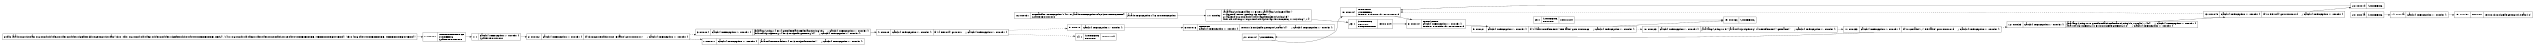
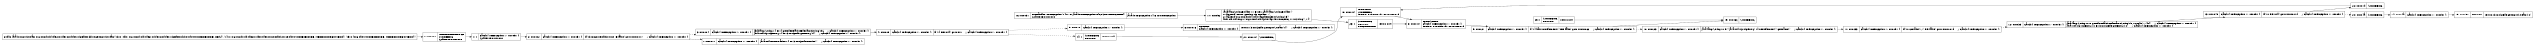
(1803, 12) -> (2347, 15)
(1205, 26) -> (1204, 26)
(1576, 37) -> (1178, 37)
